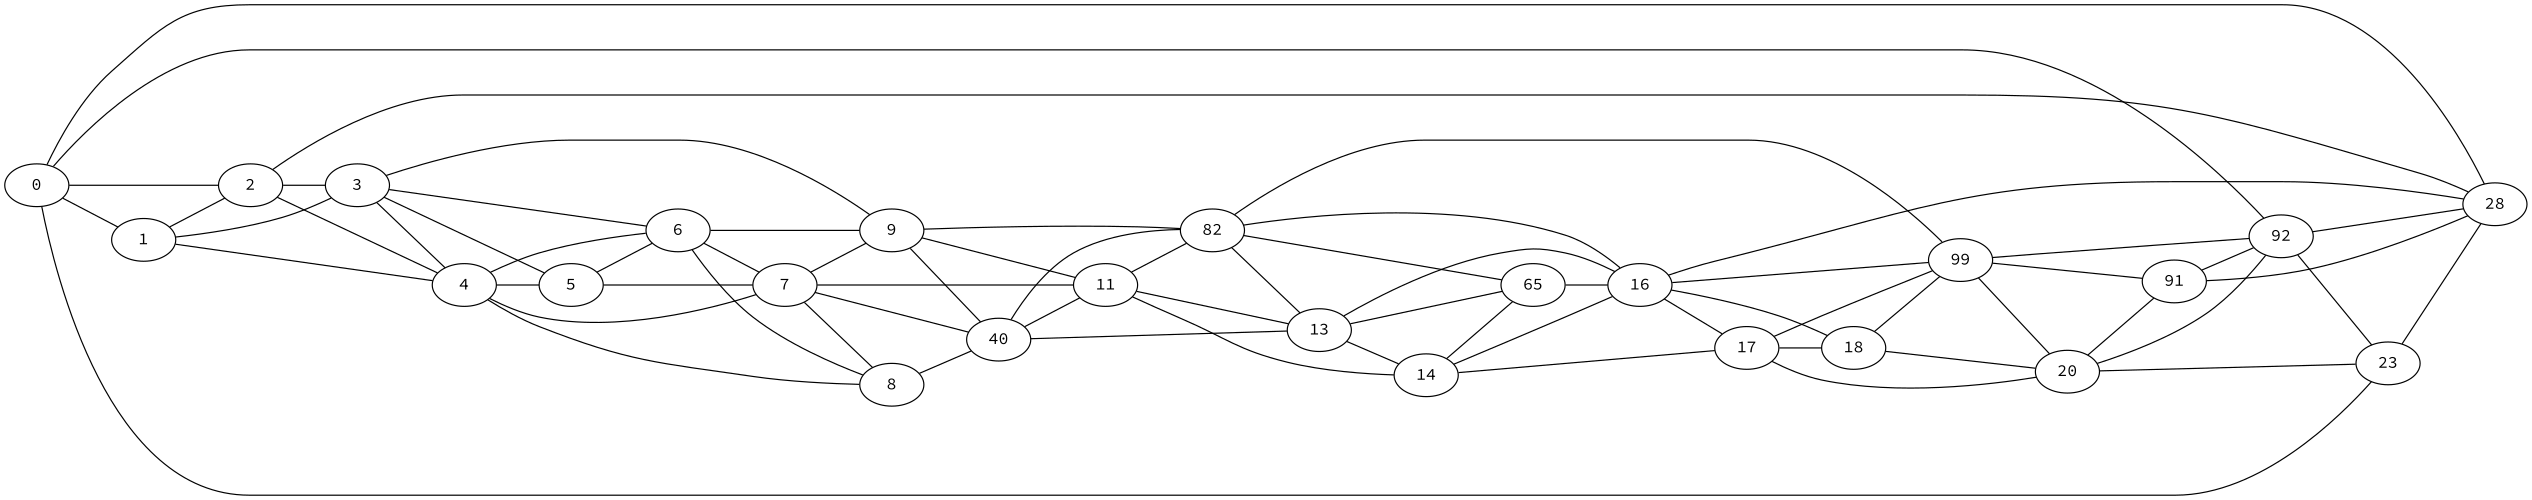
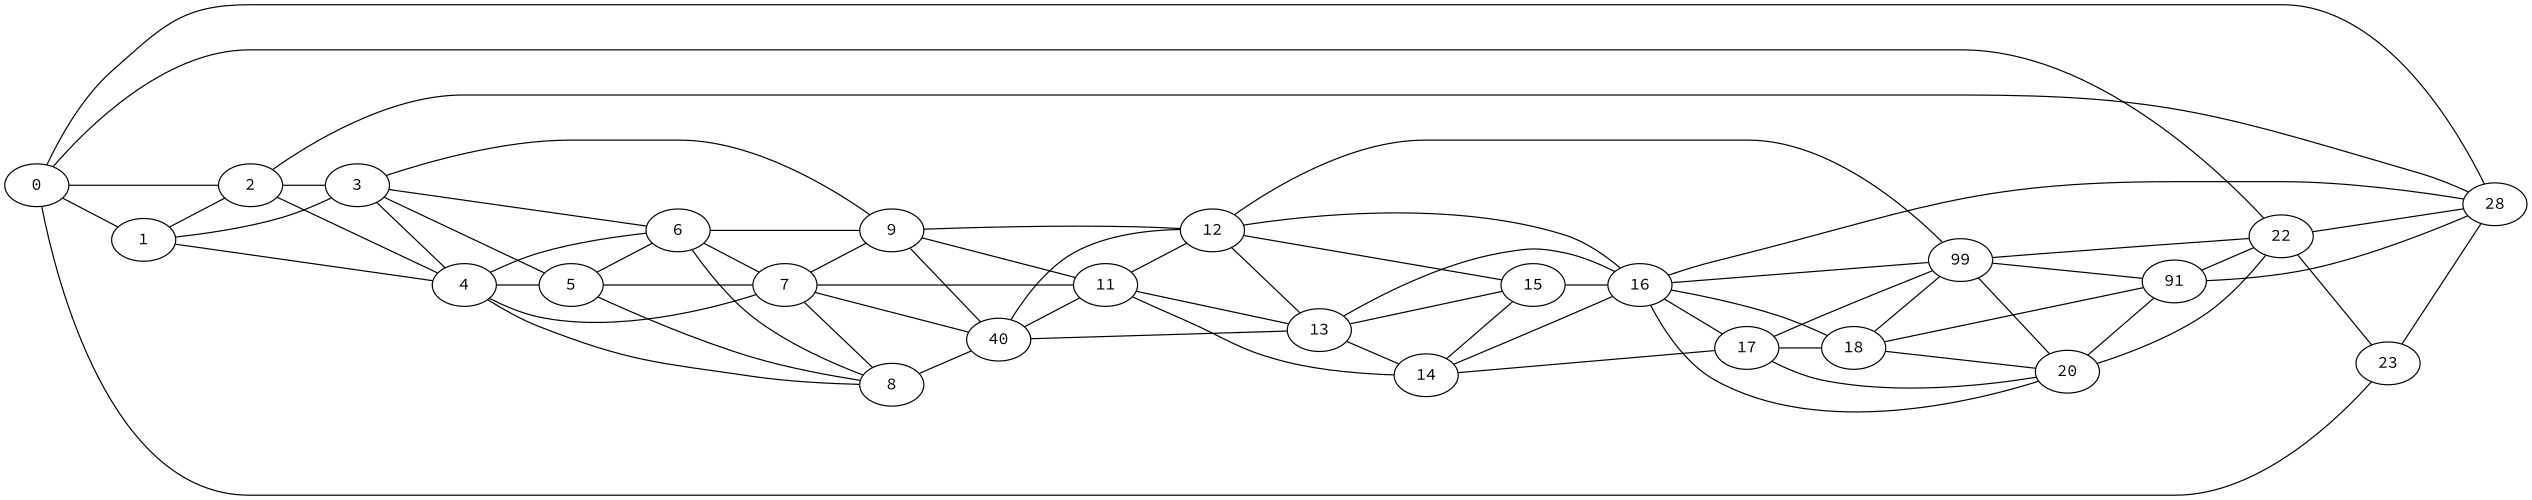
(1212, 230) -> (1212, 230)
(2281, 236) -> (2281, 236)
(1533, 285) -> (1533, 285)
none -> (2001, 317)
none -> (726, 349)
(2228, 368) -> (1826, 410)
